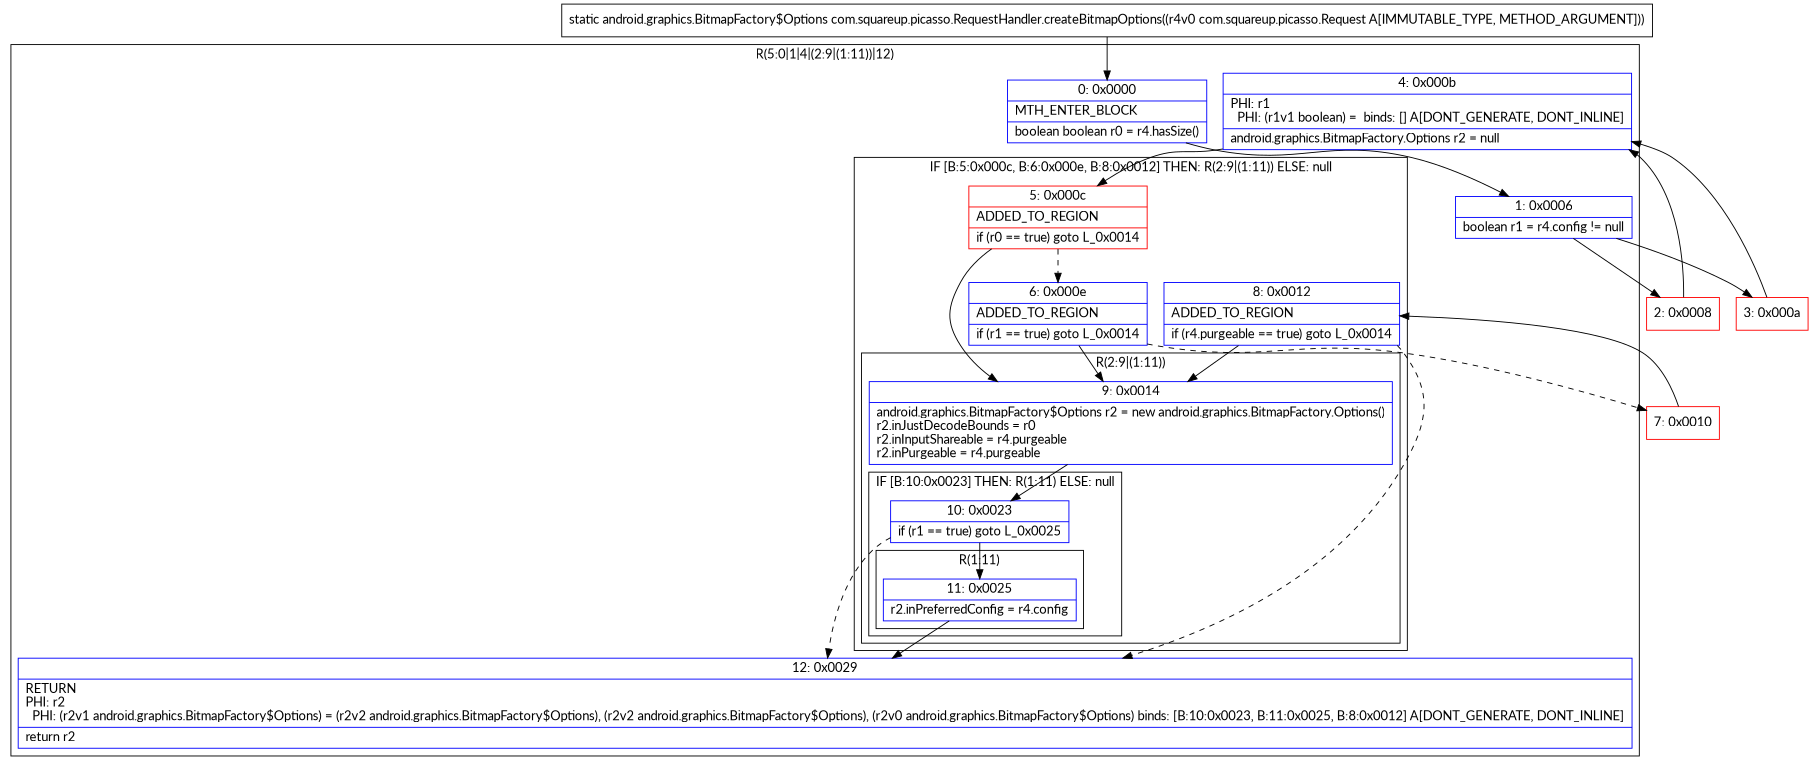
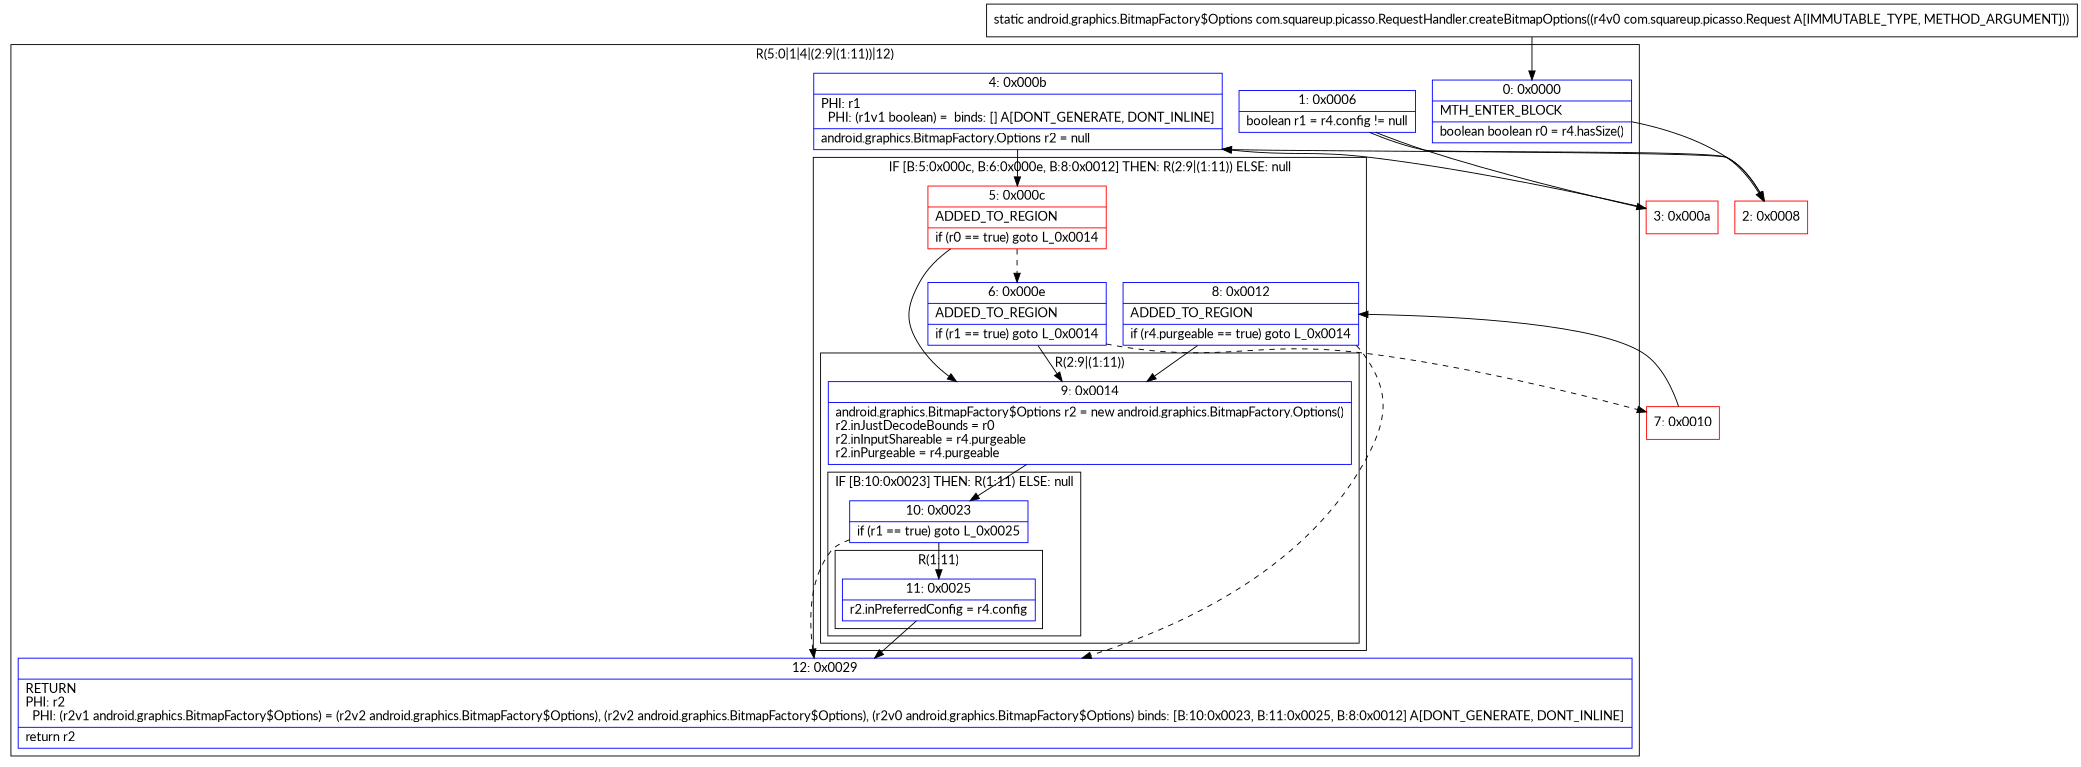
(1346, 150) -> (1703, 144)
